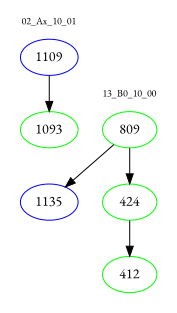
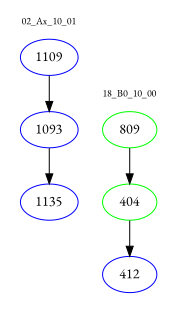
(130, 94) -> (130, 94)
(49, 130) -> (49, 130)
(101, 156) -> (49, 161)
(130, 202) -> (130, 202)
(130, 275) -> (130, 275)
